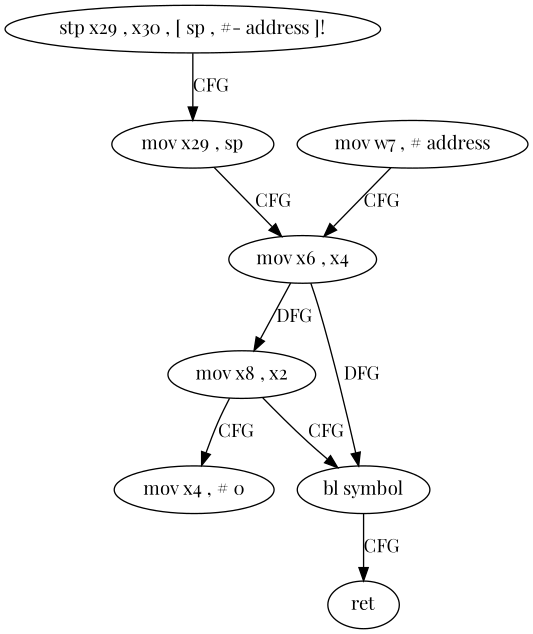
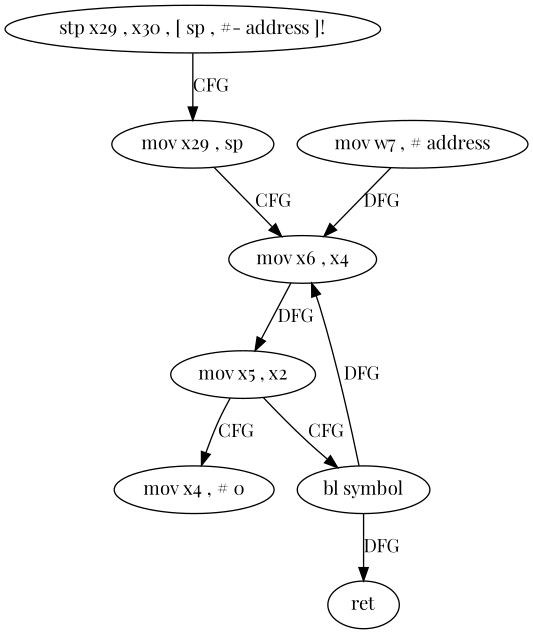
(382, 202) -> (382, 202)
(335, 368) -> (340, 380)
(242, 375) -> (243, 375)
(382, 547) -> (382, 547)
